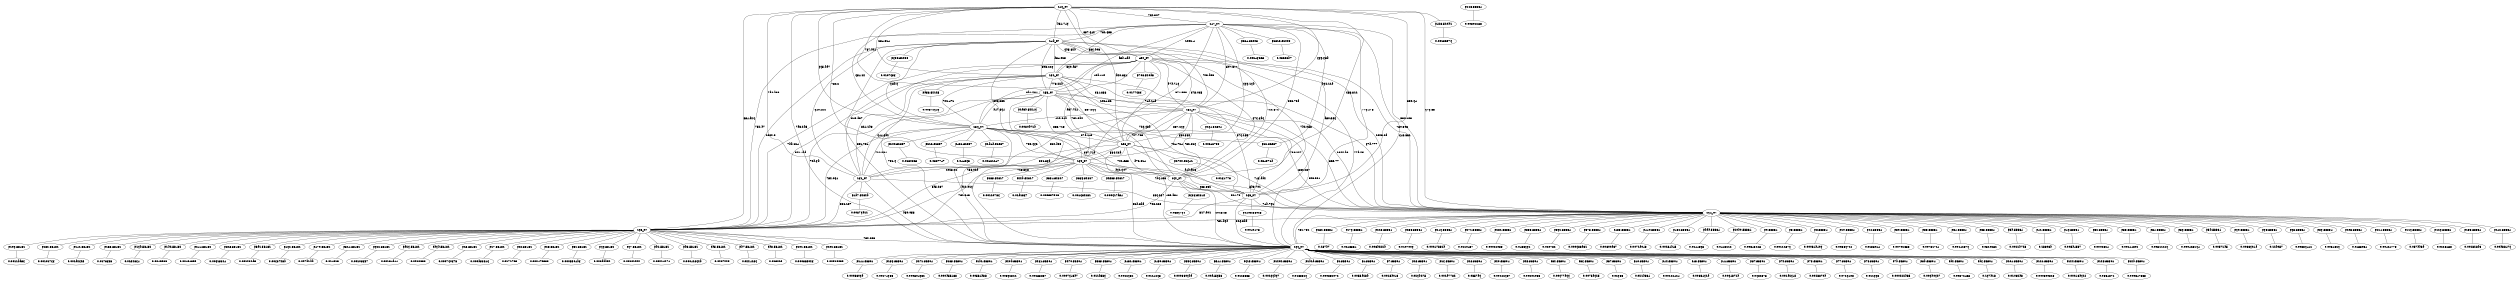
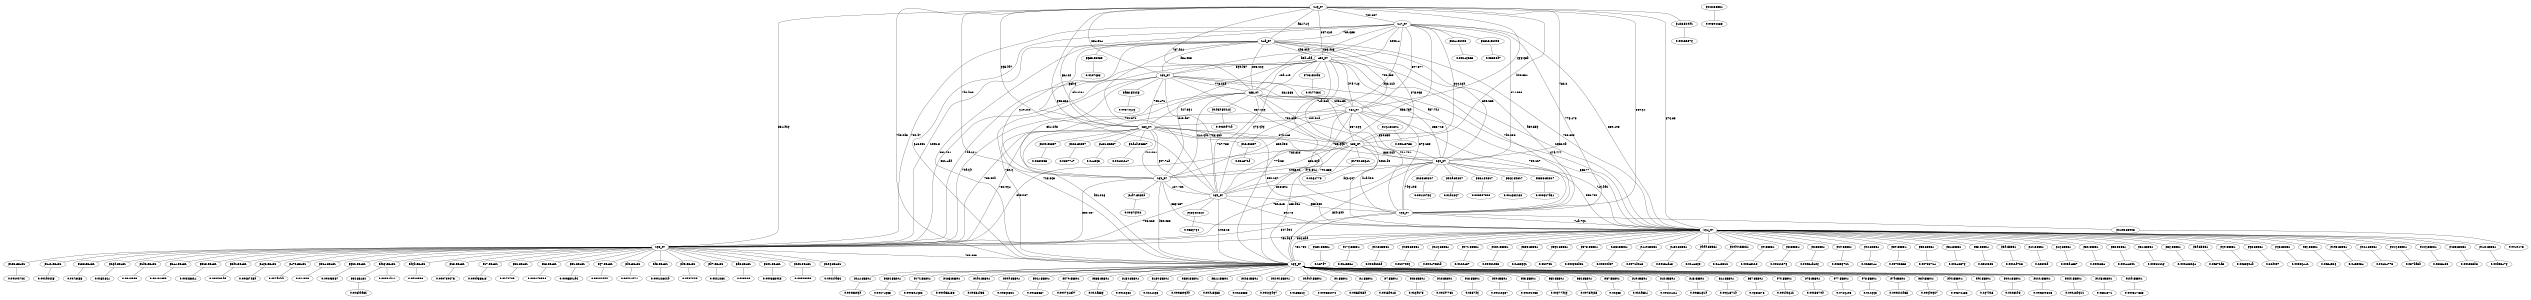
(1122, 76) -> (1522, 76)
(1255, 187) -> (1592, 196)
none -> (1186, 192)
(625, 238) -> (373, 272)
